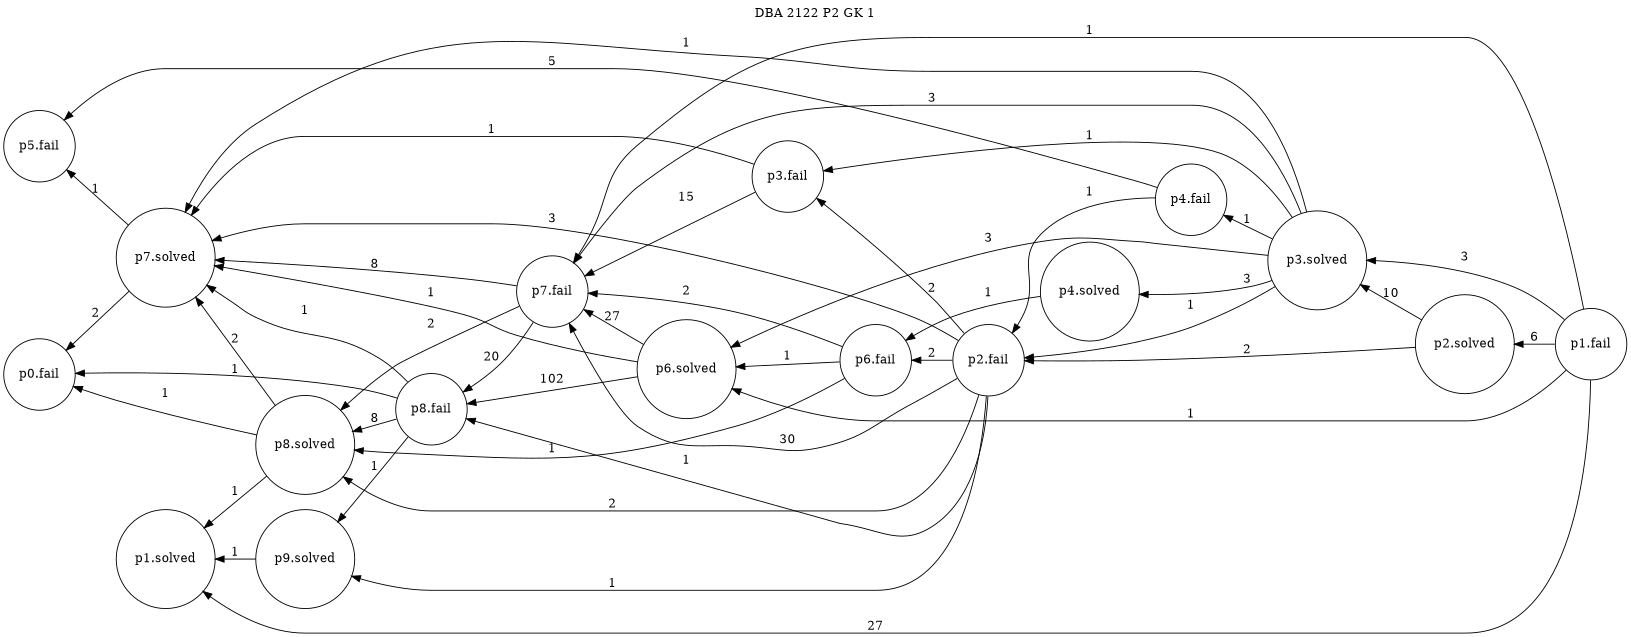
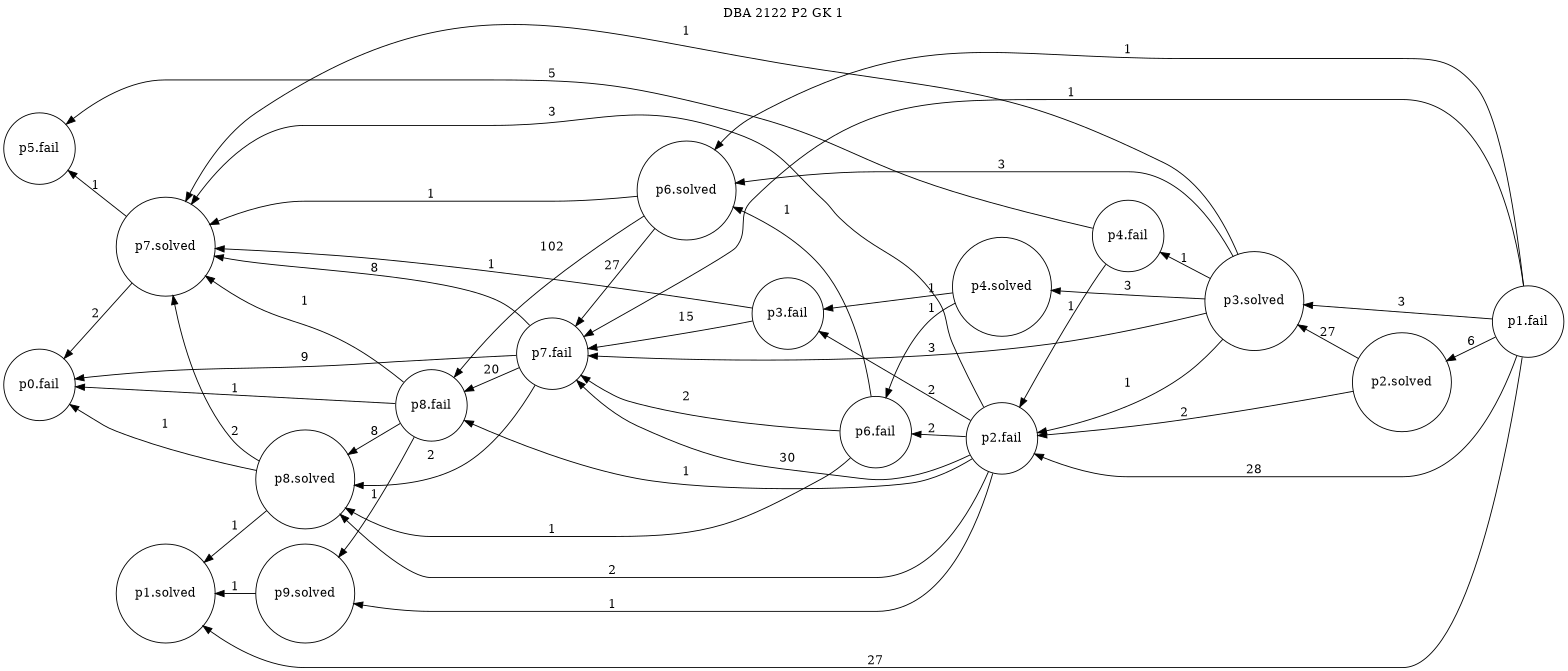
(1075, 143) -> (893, 300)
(1391, 294) -> (1328, 333)
none -> (300, 367)
none -> (1310, 477)
